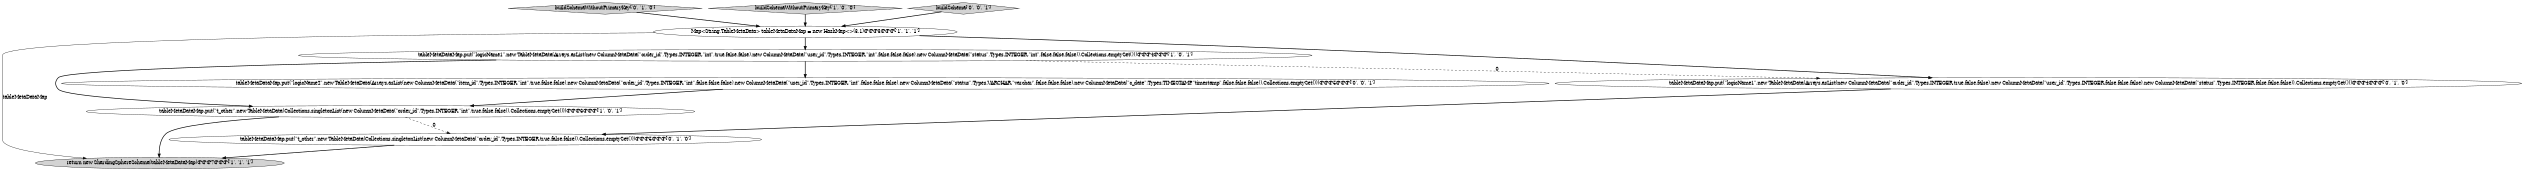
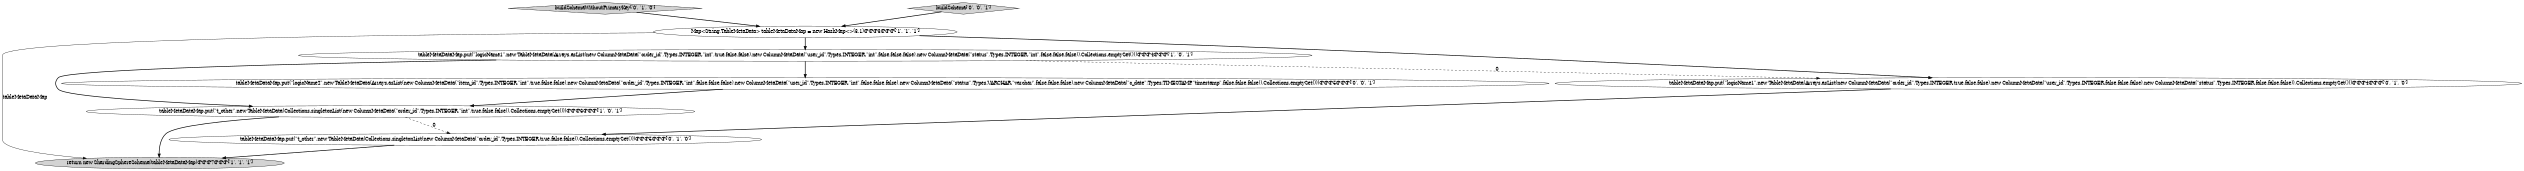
(805, 8) -> none
